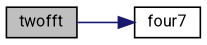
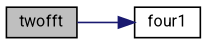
(167, 22) -> (167, 22)
